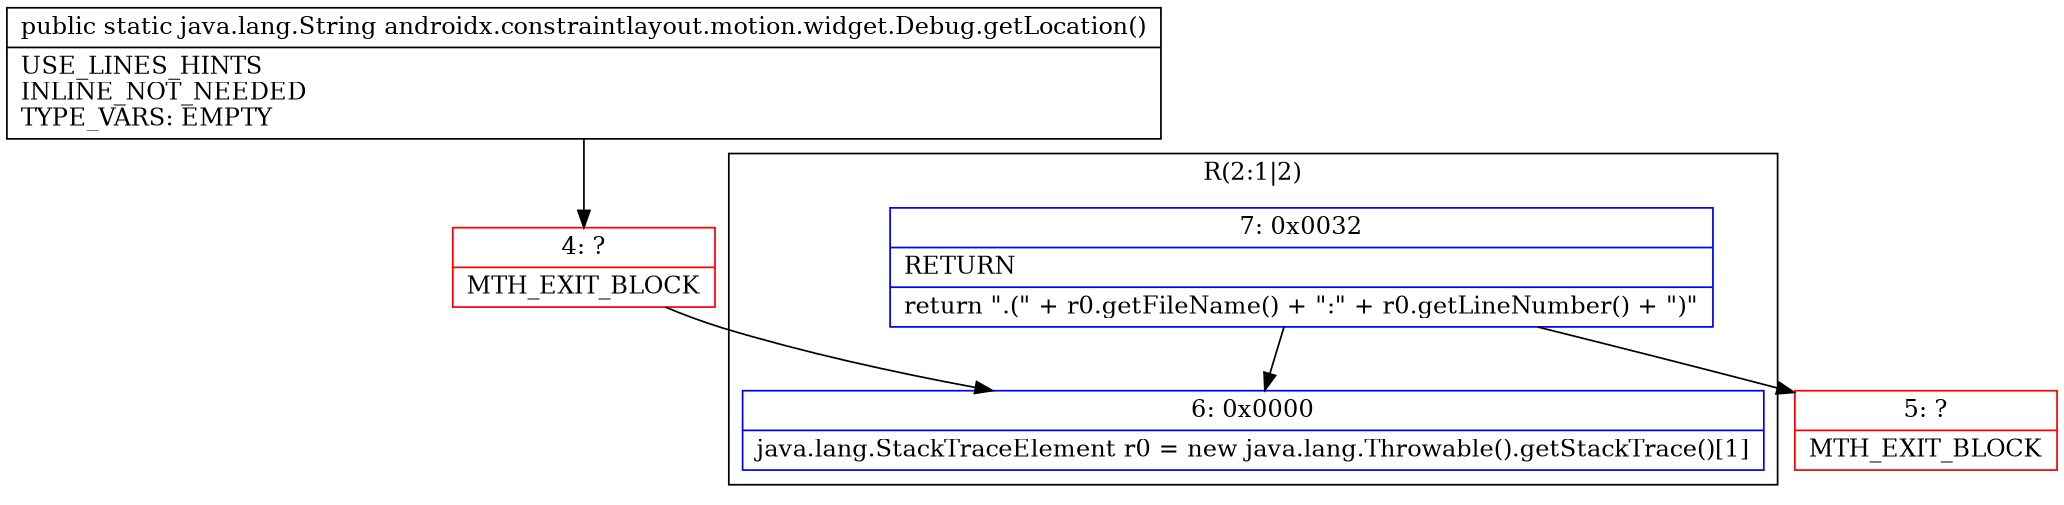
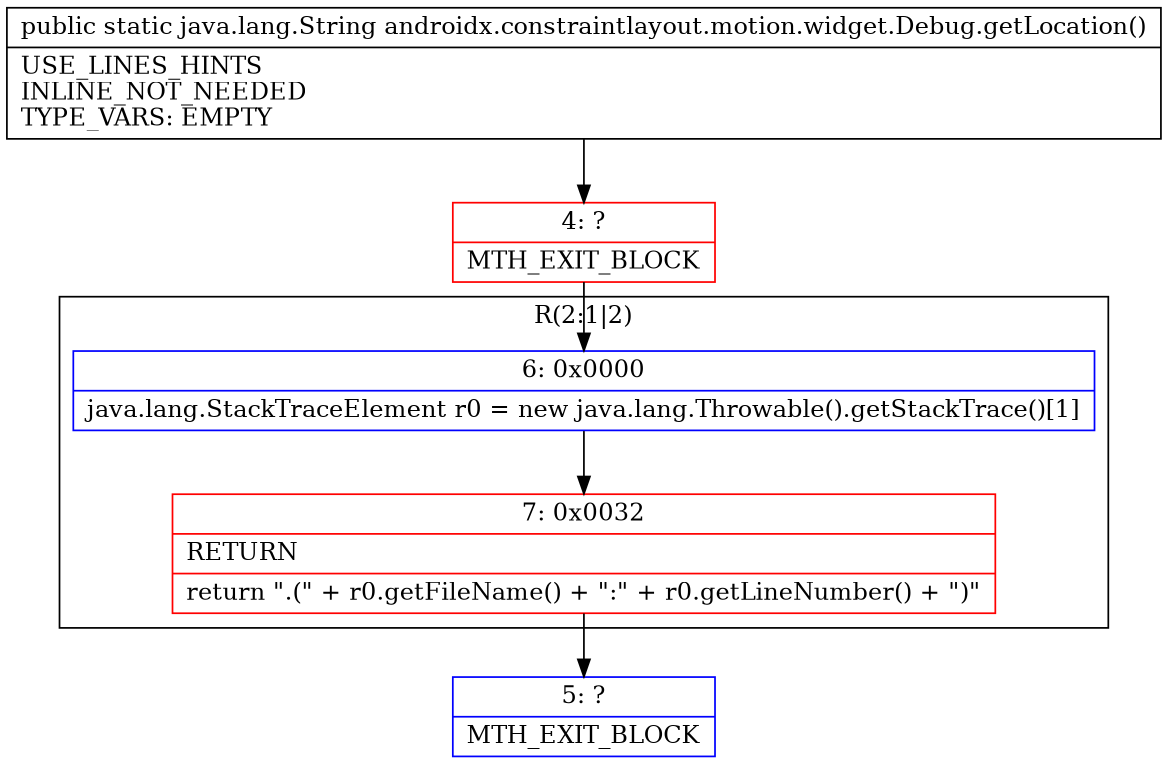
(1302, 267) -> (584, 554)
(1277, 350) -> (584, 454)
(1926, 430) -> (584, 717)
